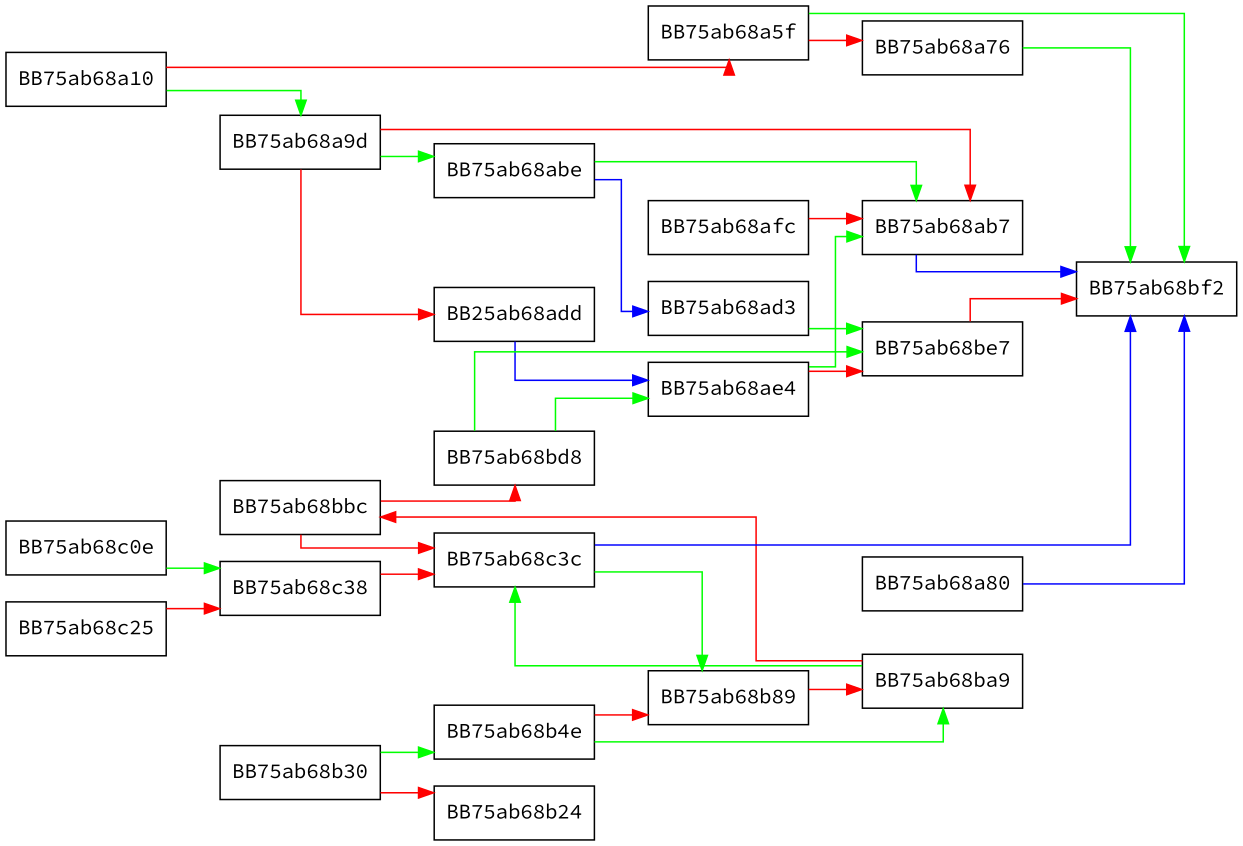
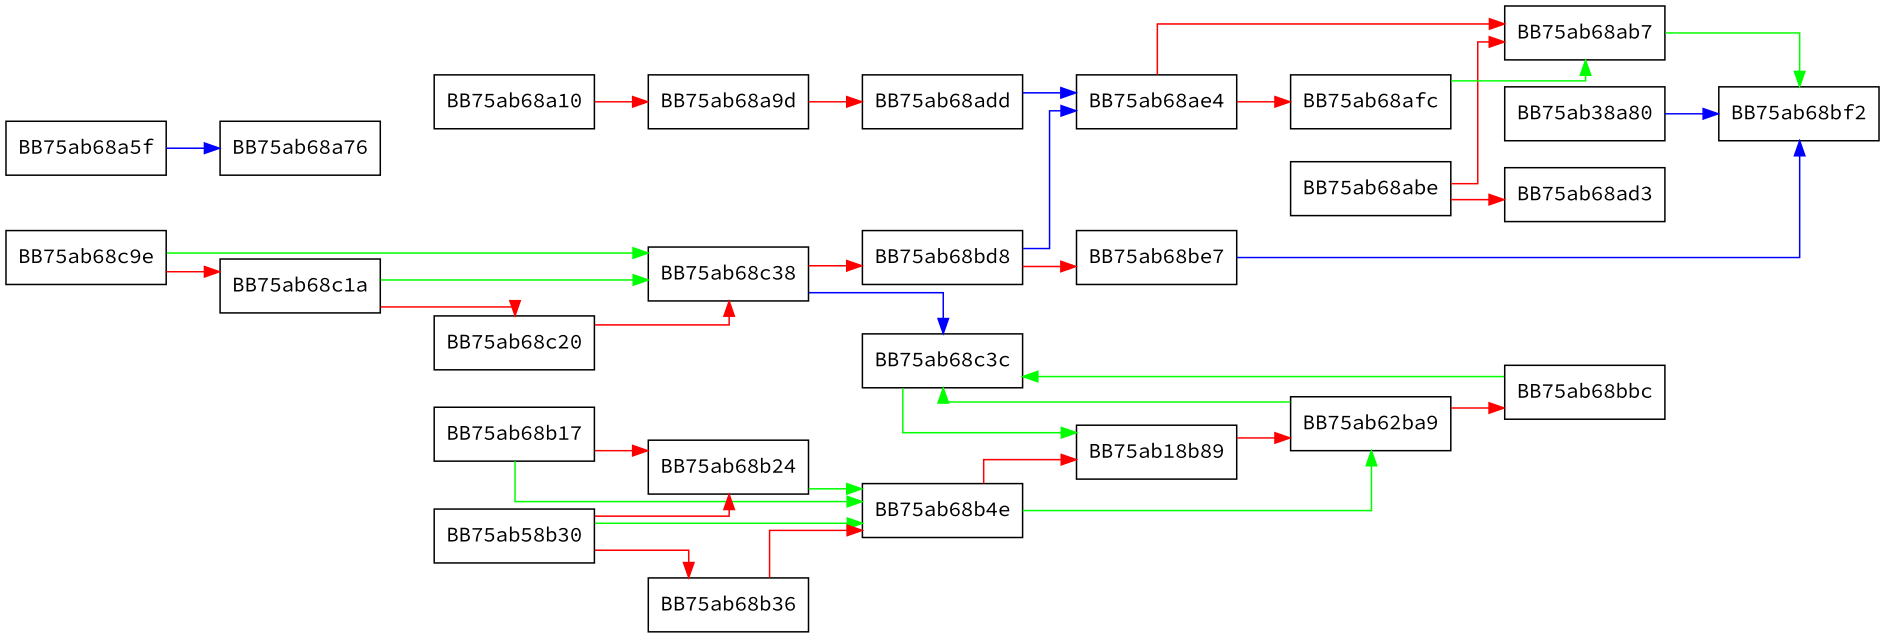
(1113, 13) -> none
(828, 40) -> (185, 148)
(448, 67) -> none
(239, 91) -> (614, 102)
(1130, 94) -> none
(703, 130) -> none
(400, 156) -> none
(767, 162) -> (1478, 120)
(828, 219) -> (1521, 81)
(621, 238) -> (1470, 200)
(980, 272) -> (1752, 33)
none -> (300, 286)
(1004, 299) -> (1569, 258)
(835, 309) -> (1298, 24)
(514, 314) -> (943, 102)
(826, 329) -> none
(621, 352) -> (1042, 267)
(828, 371) -> (1256, 102)
(578, 398) -> (1050, 187)
none -> (514, 434)
none -> (828, 489)
(449, 501) -> (828, 266)
(969, 545) -> none
(86, 548) -> (86, 258)
(353, 548) -> (1271, 377)
(400, 574) -> (889, 293)
(943, 584) -> (1585, 114)
none -> (728, 605)
(86, 629) -> (514, 343)
(943, 681) -> (1371, 424)
(728, 698) -> (1157, 452)
(300, 773) -> (514, 536)
